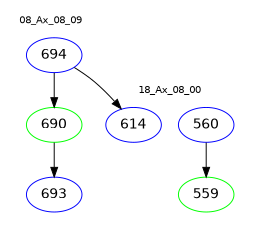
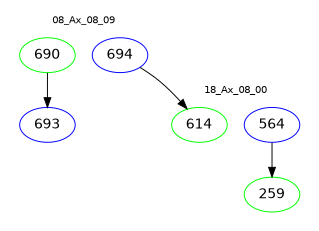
(54, 85) -> none
(134, 125) -> (199, 125)
(206, 125) -> (272, 125)
(206, 195) -> (272, 195)
